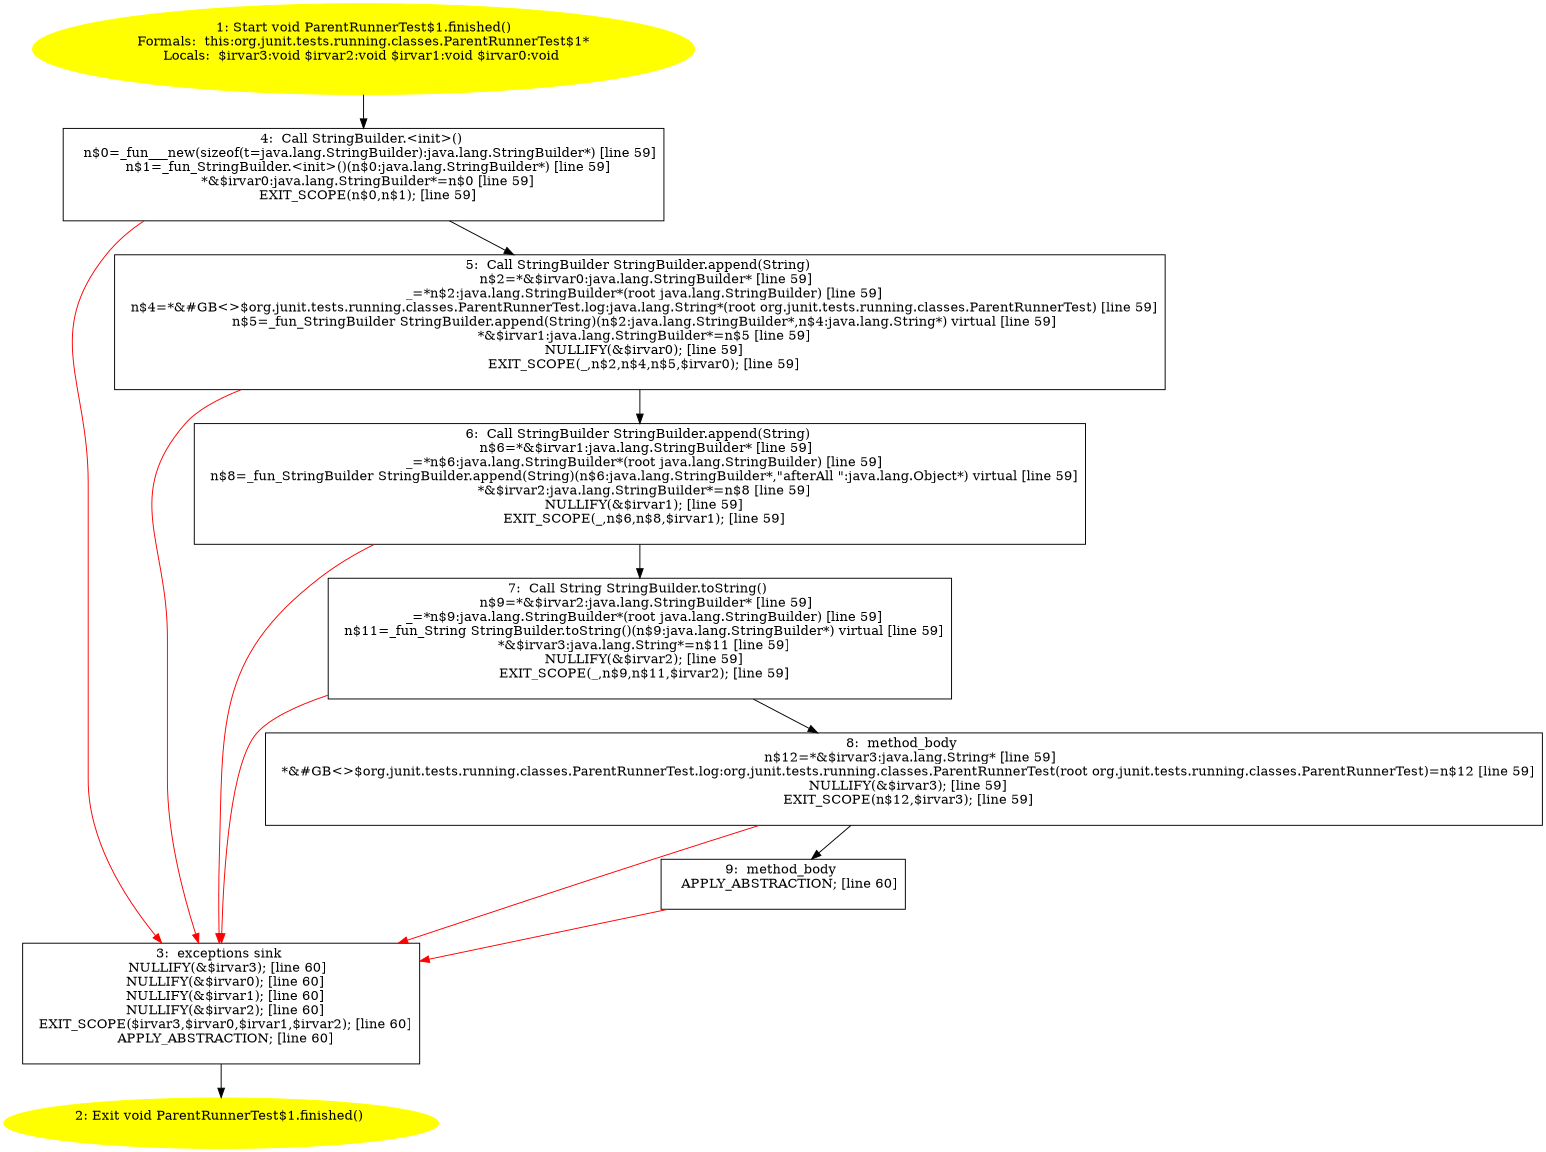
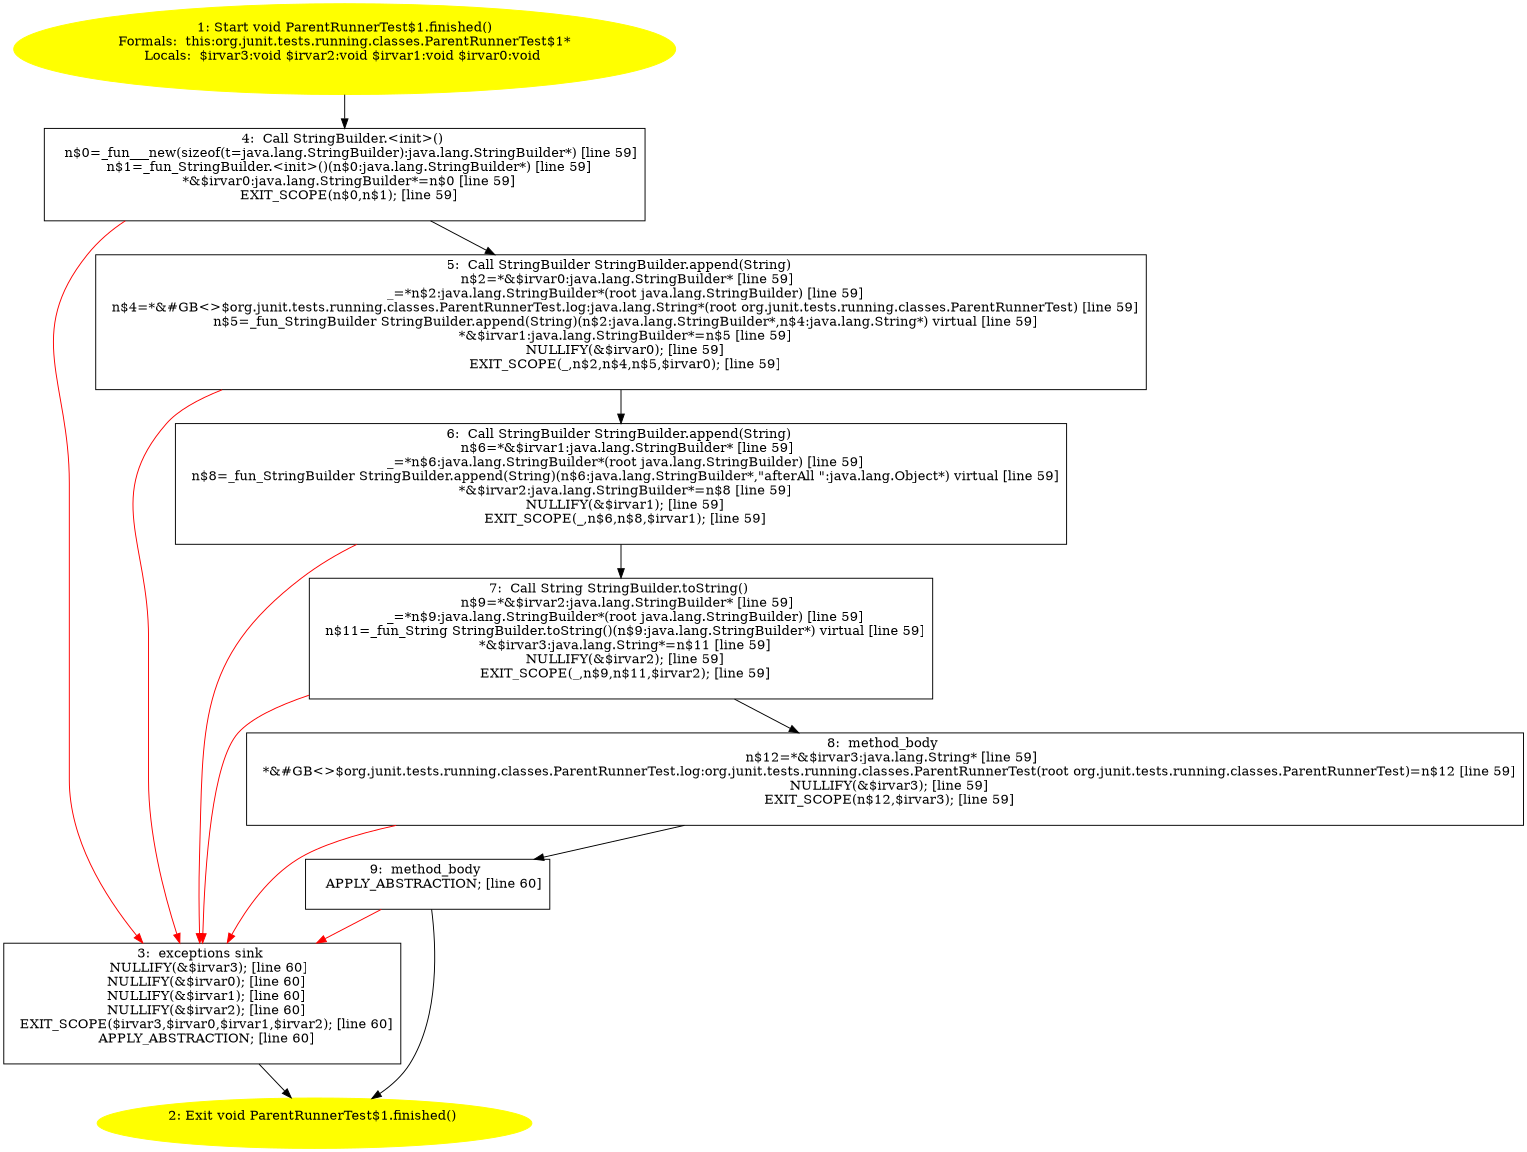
none -> (430, 1009)
